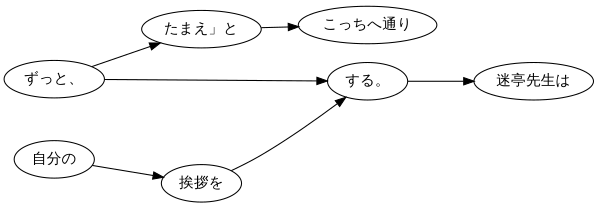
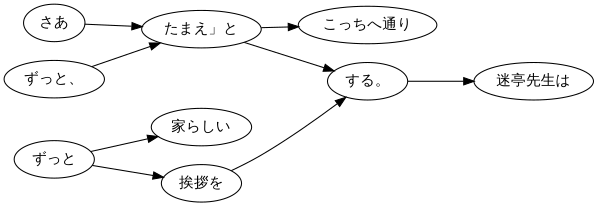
none -> (54, 23)
(211, 80) -> (284, 55)
none -> (201, 127)
(54, 159) -> (54, 159)
